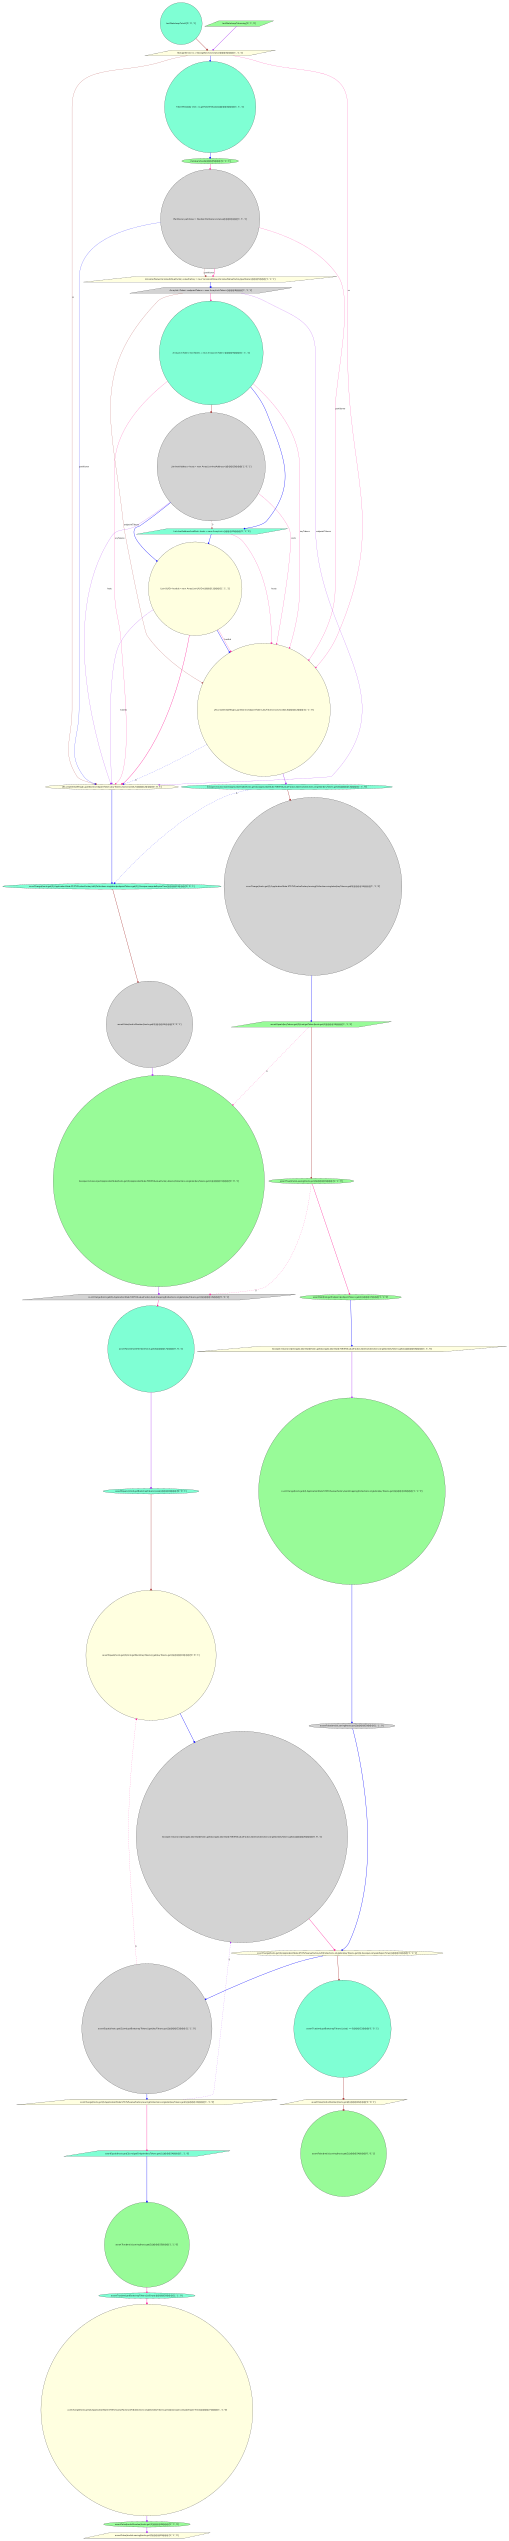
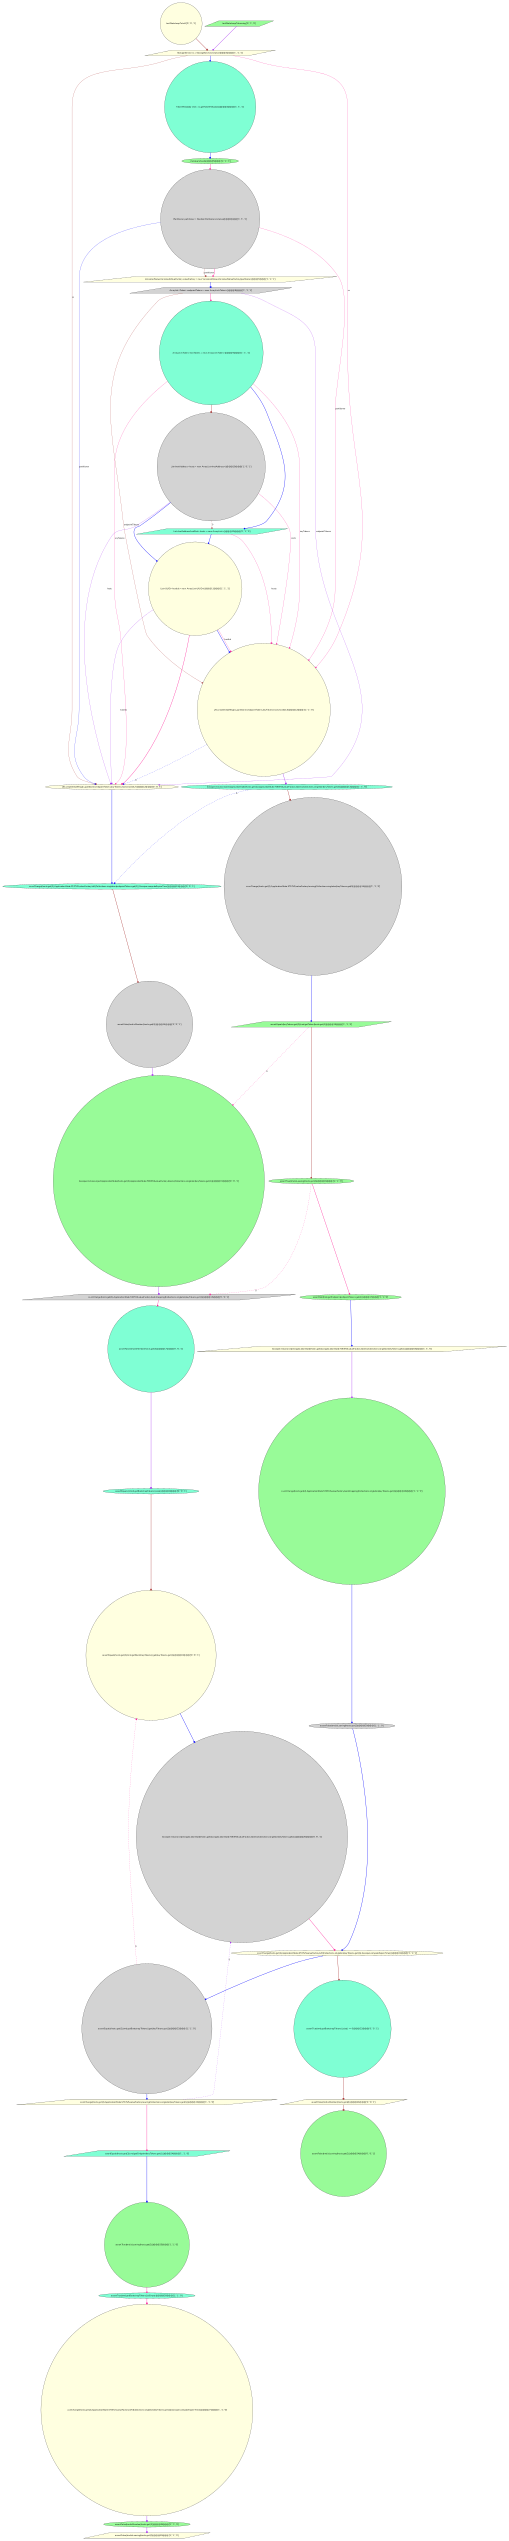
(181, 24) -> (181, 24)
